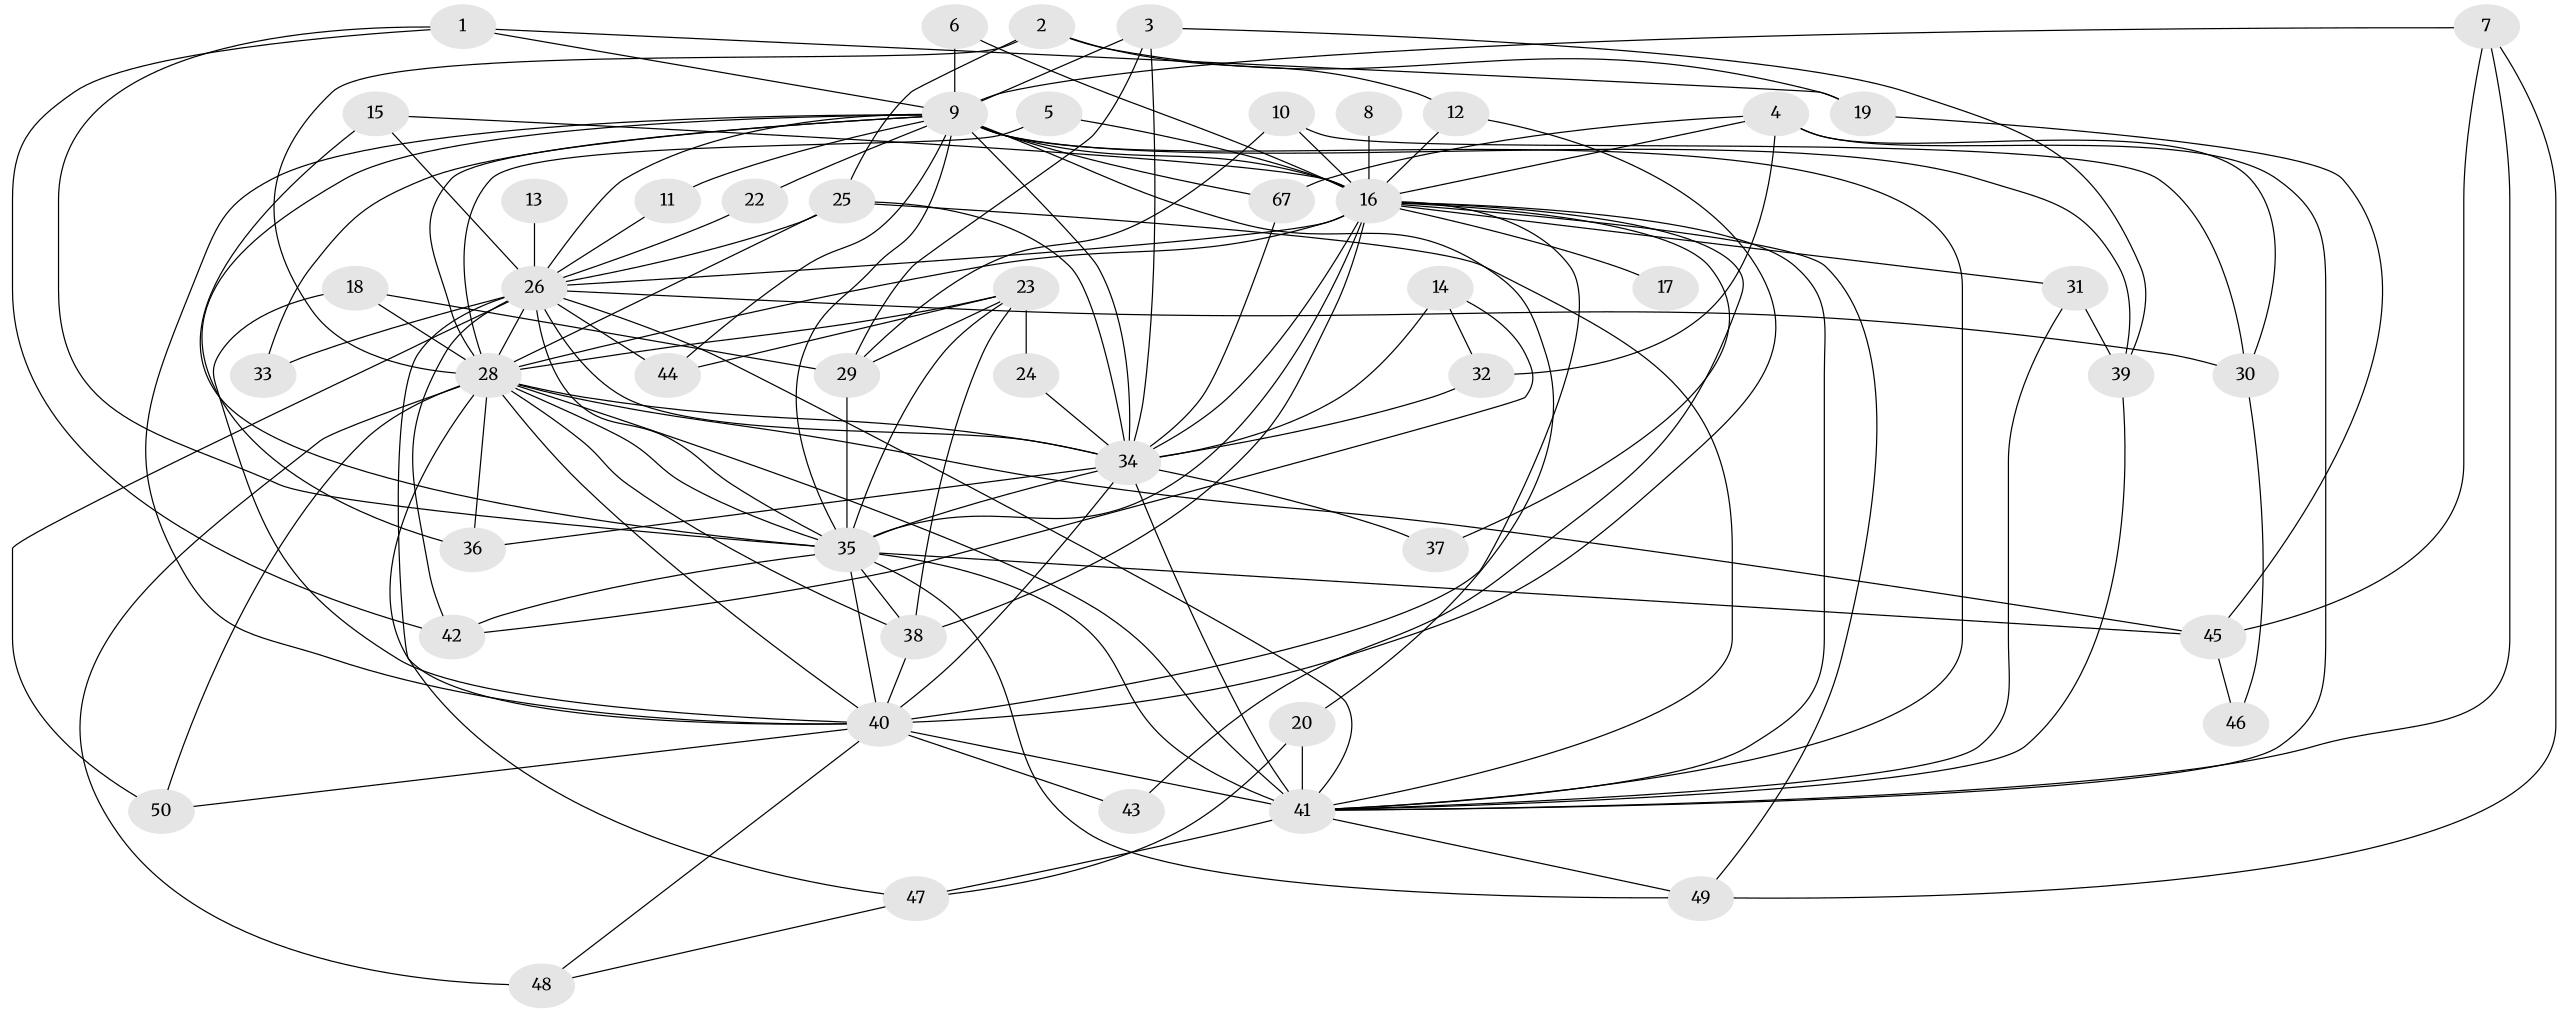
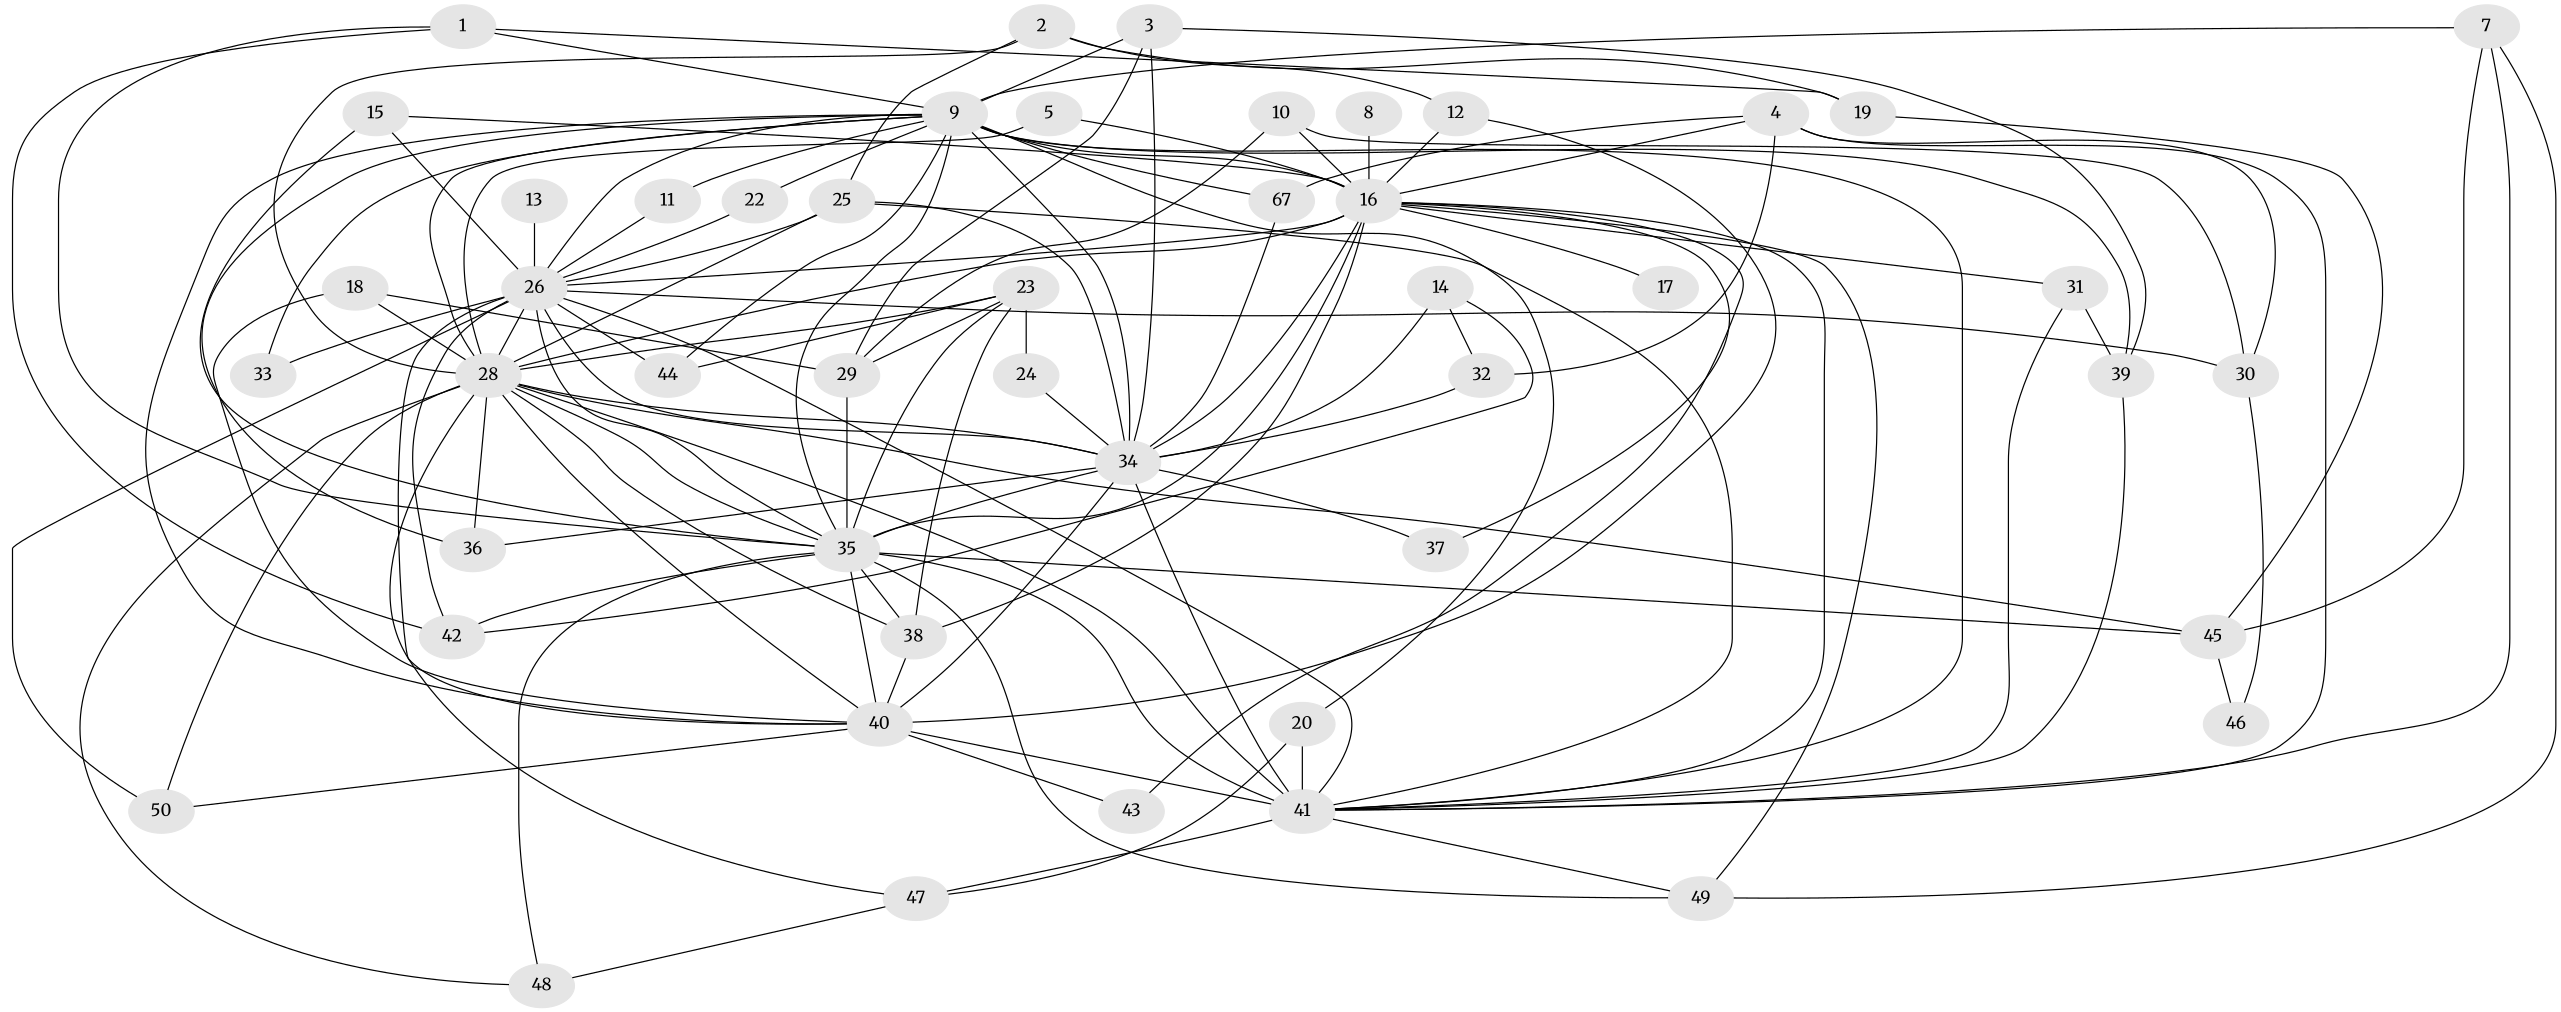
(955, 27) -> none
(1422, 605) -> none
(718, 849) -> (538, 663)
